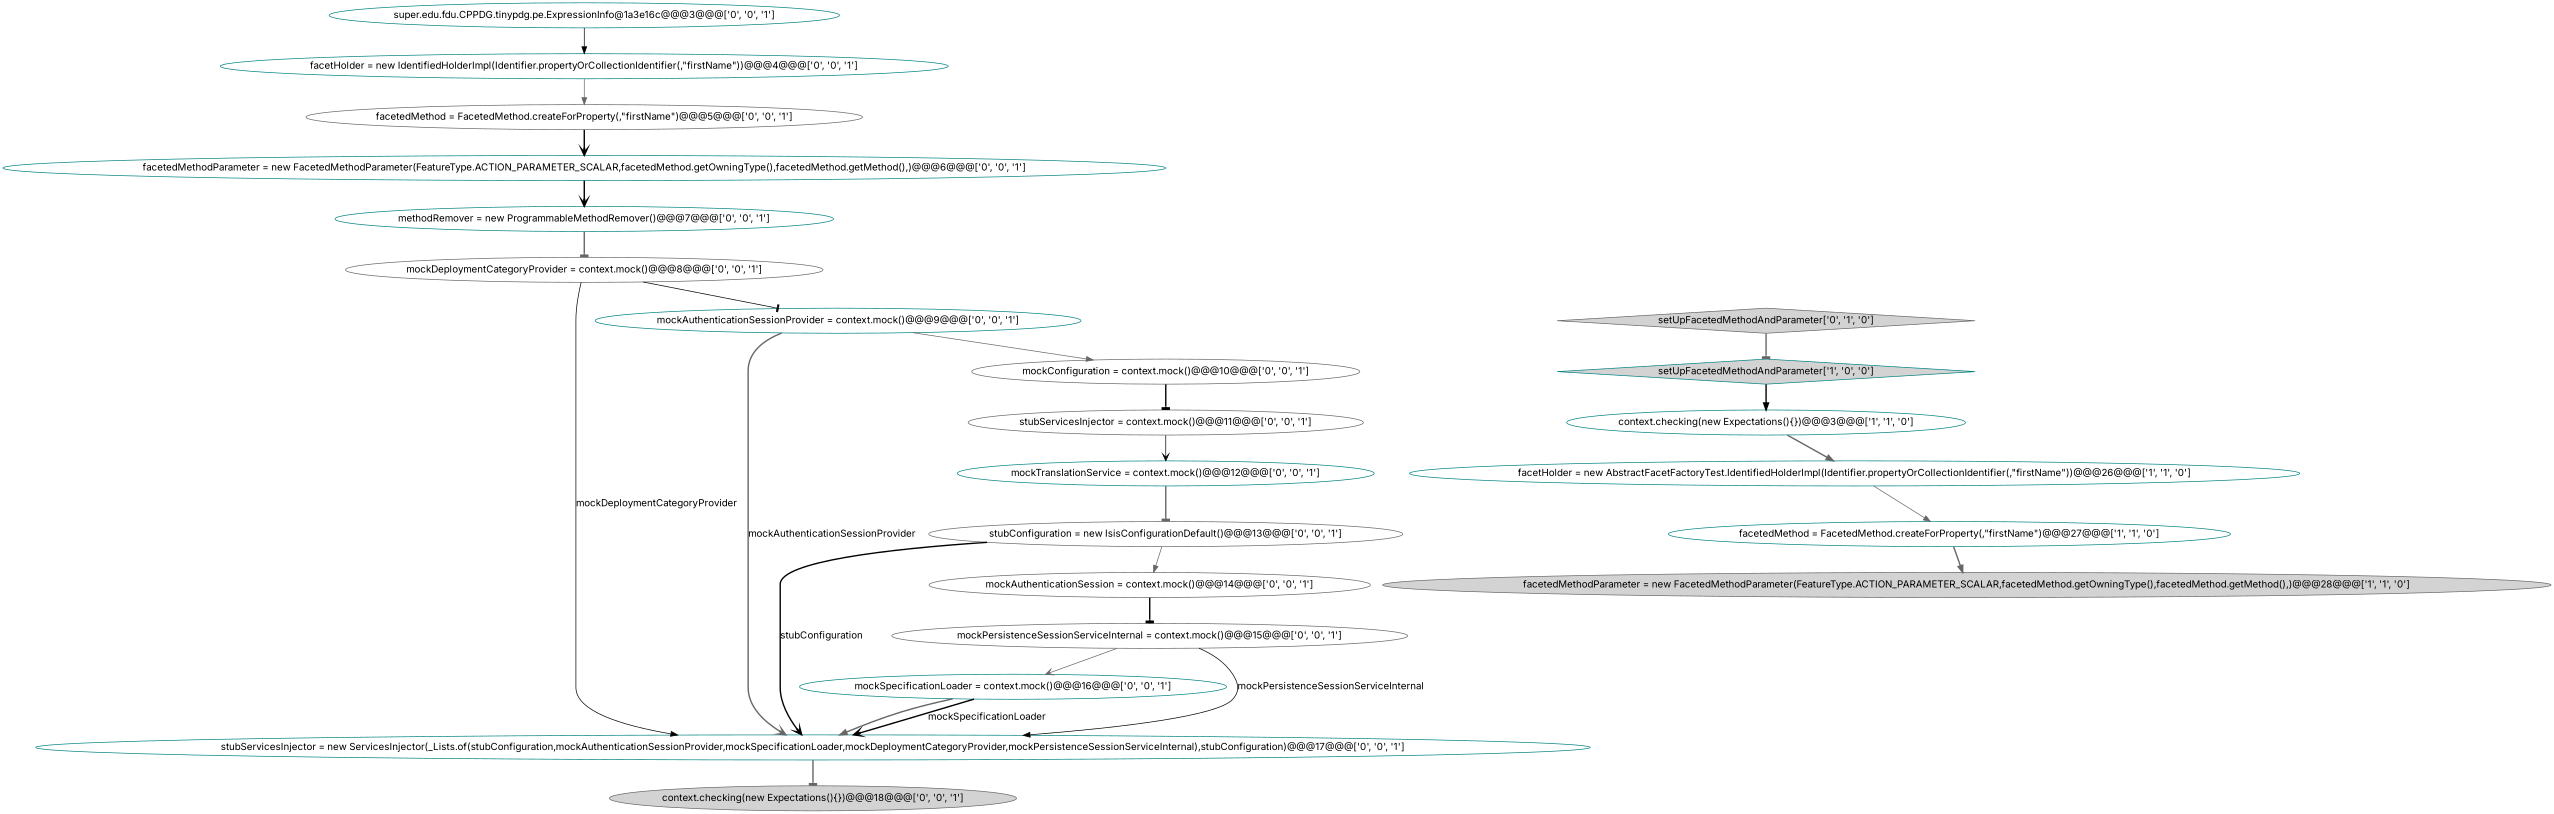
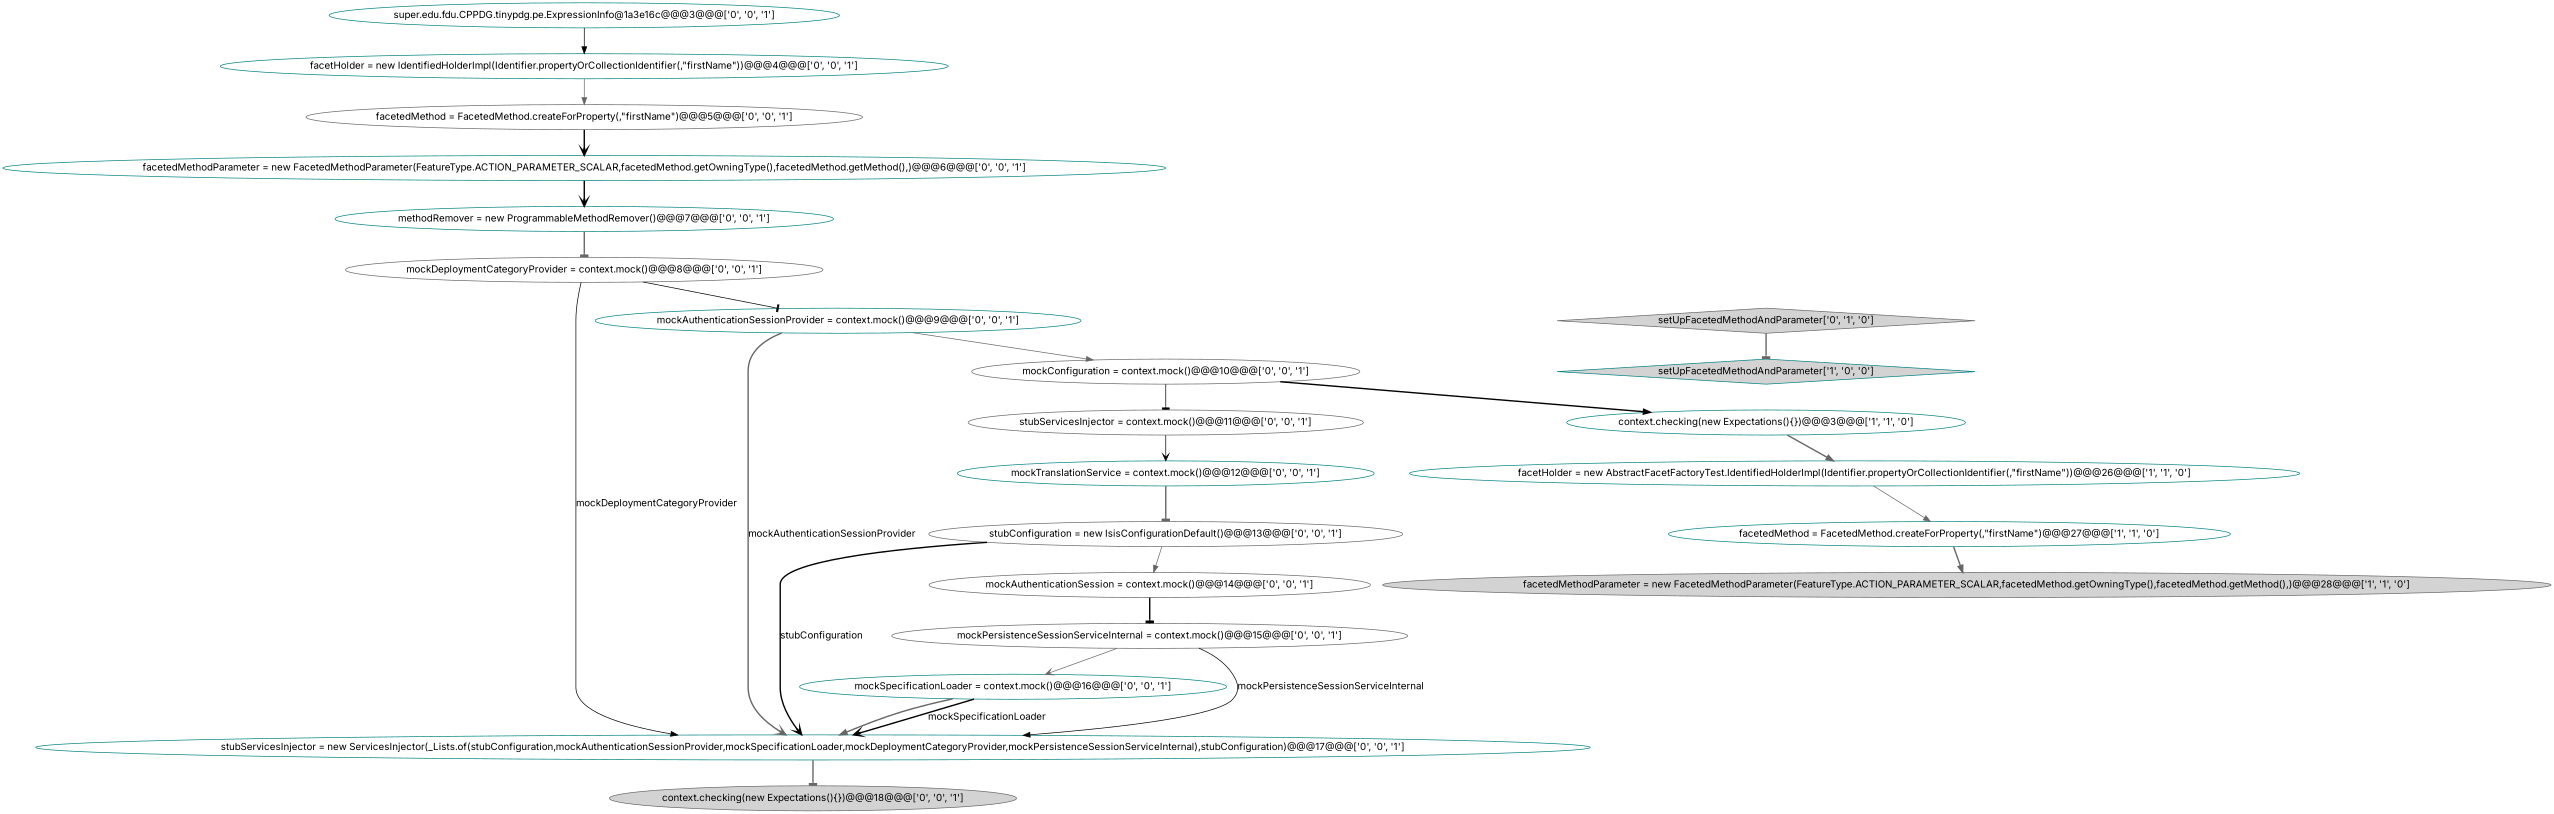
(1766, 394) -> (1462, 397)
(1166, 395) -> (1166, 395)
